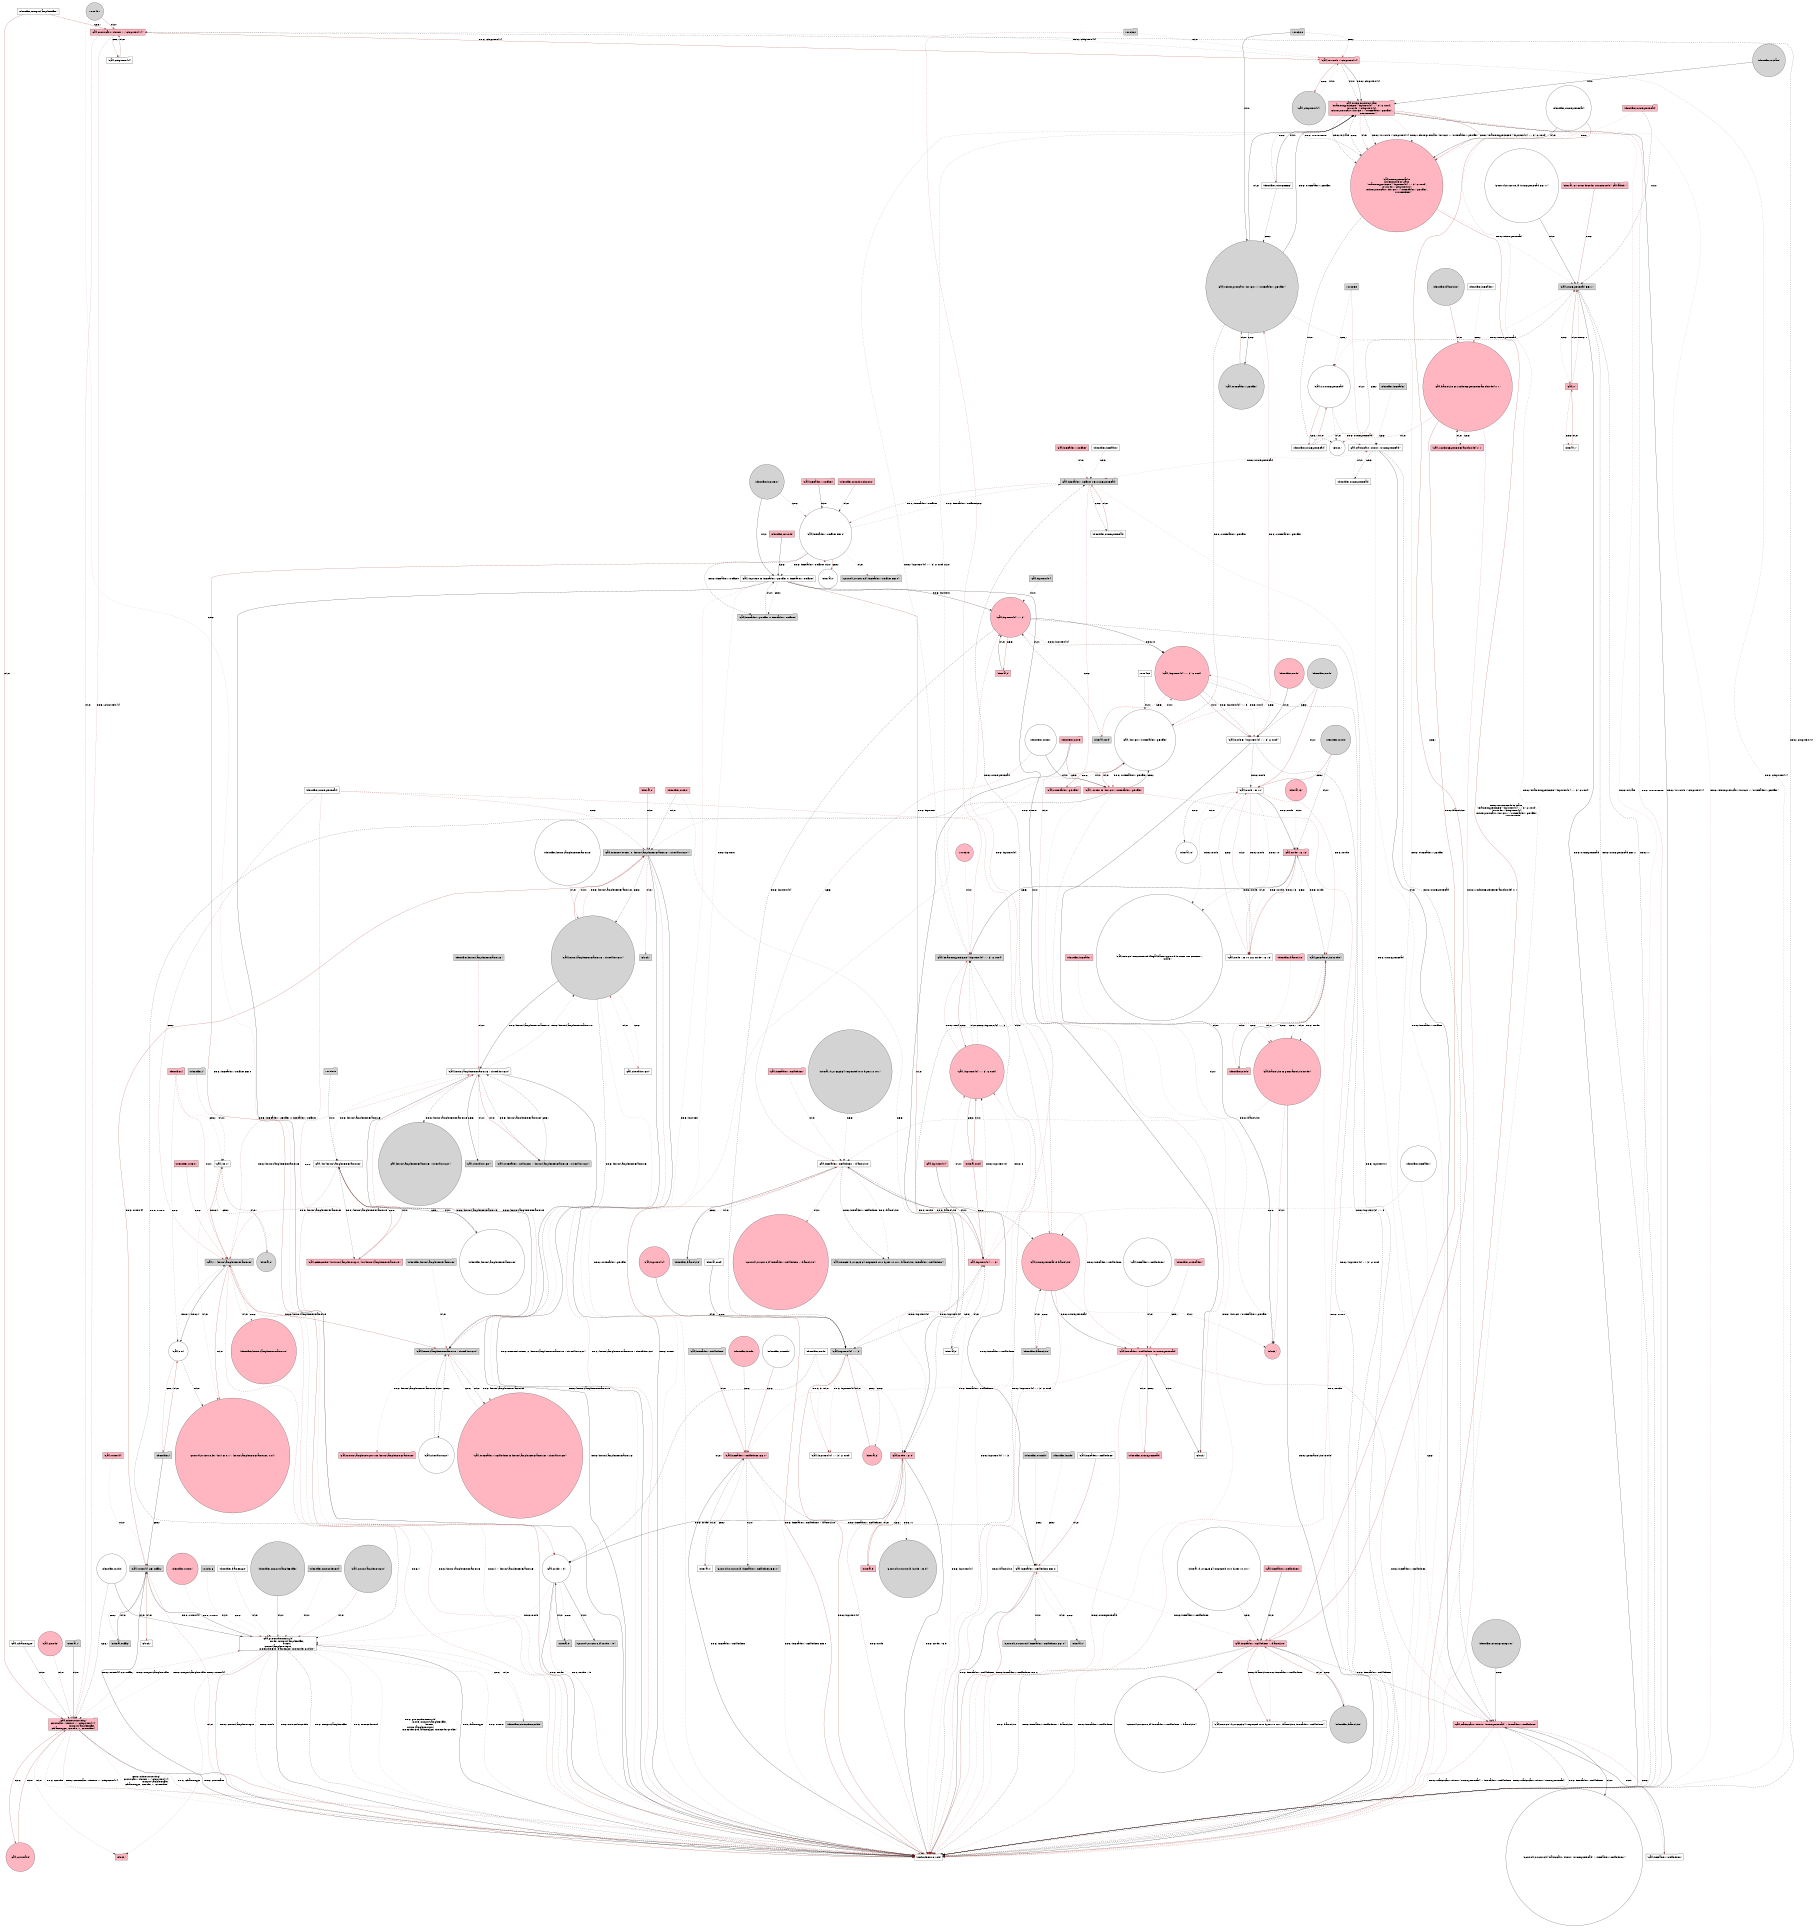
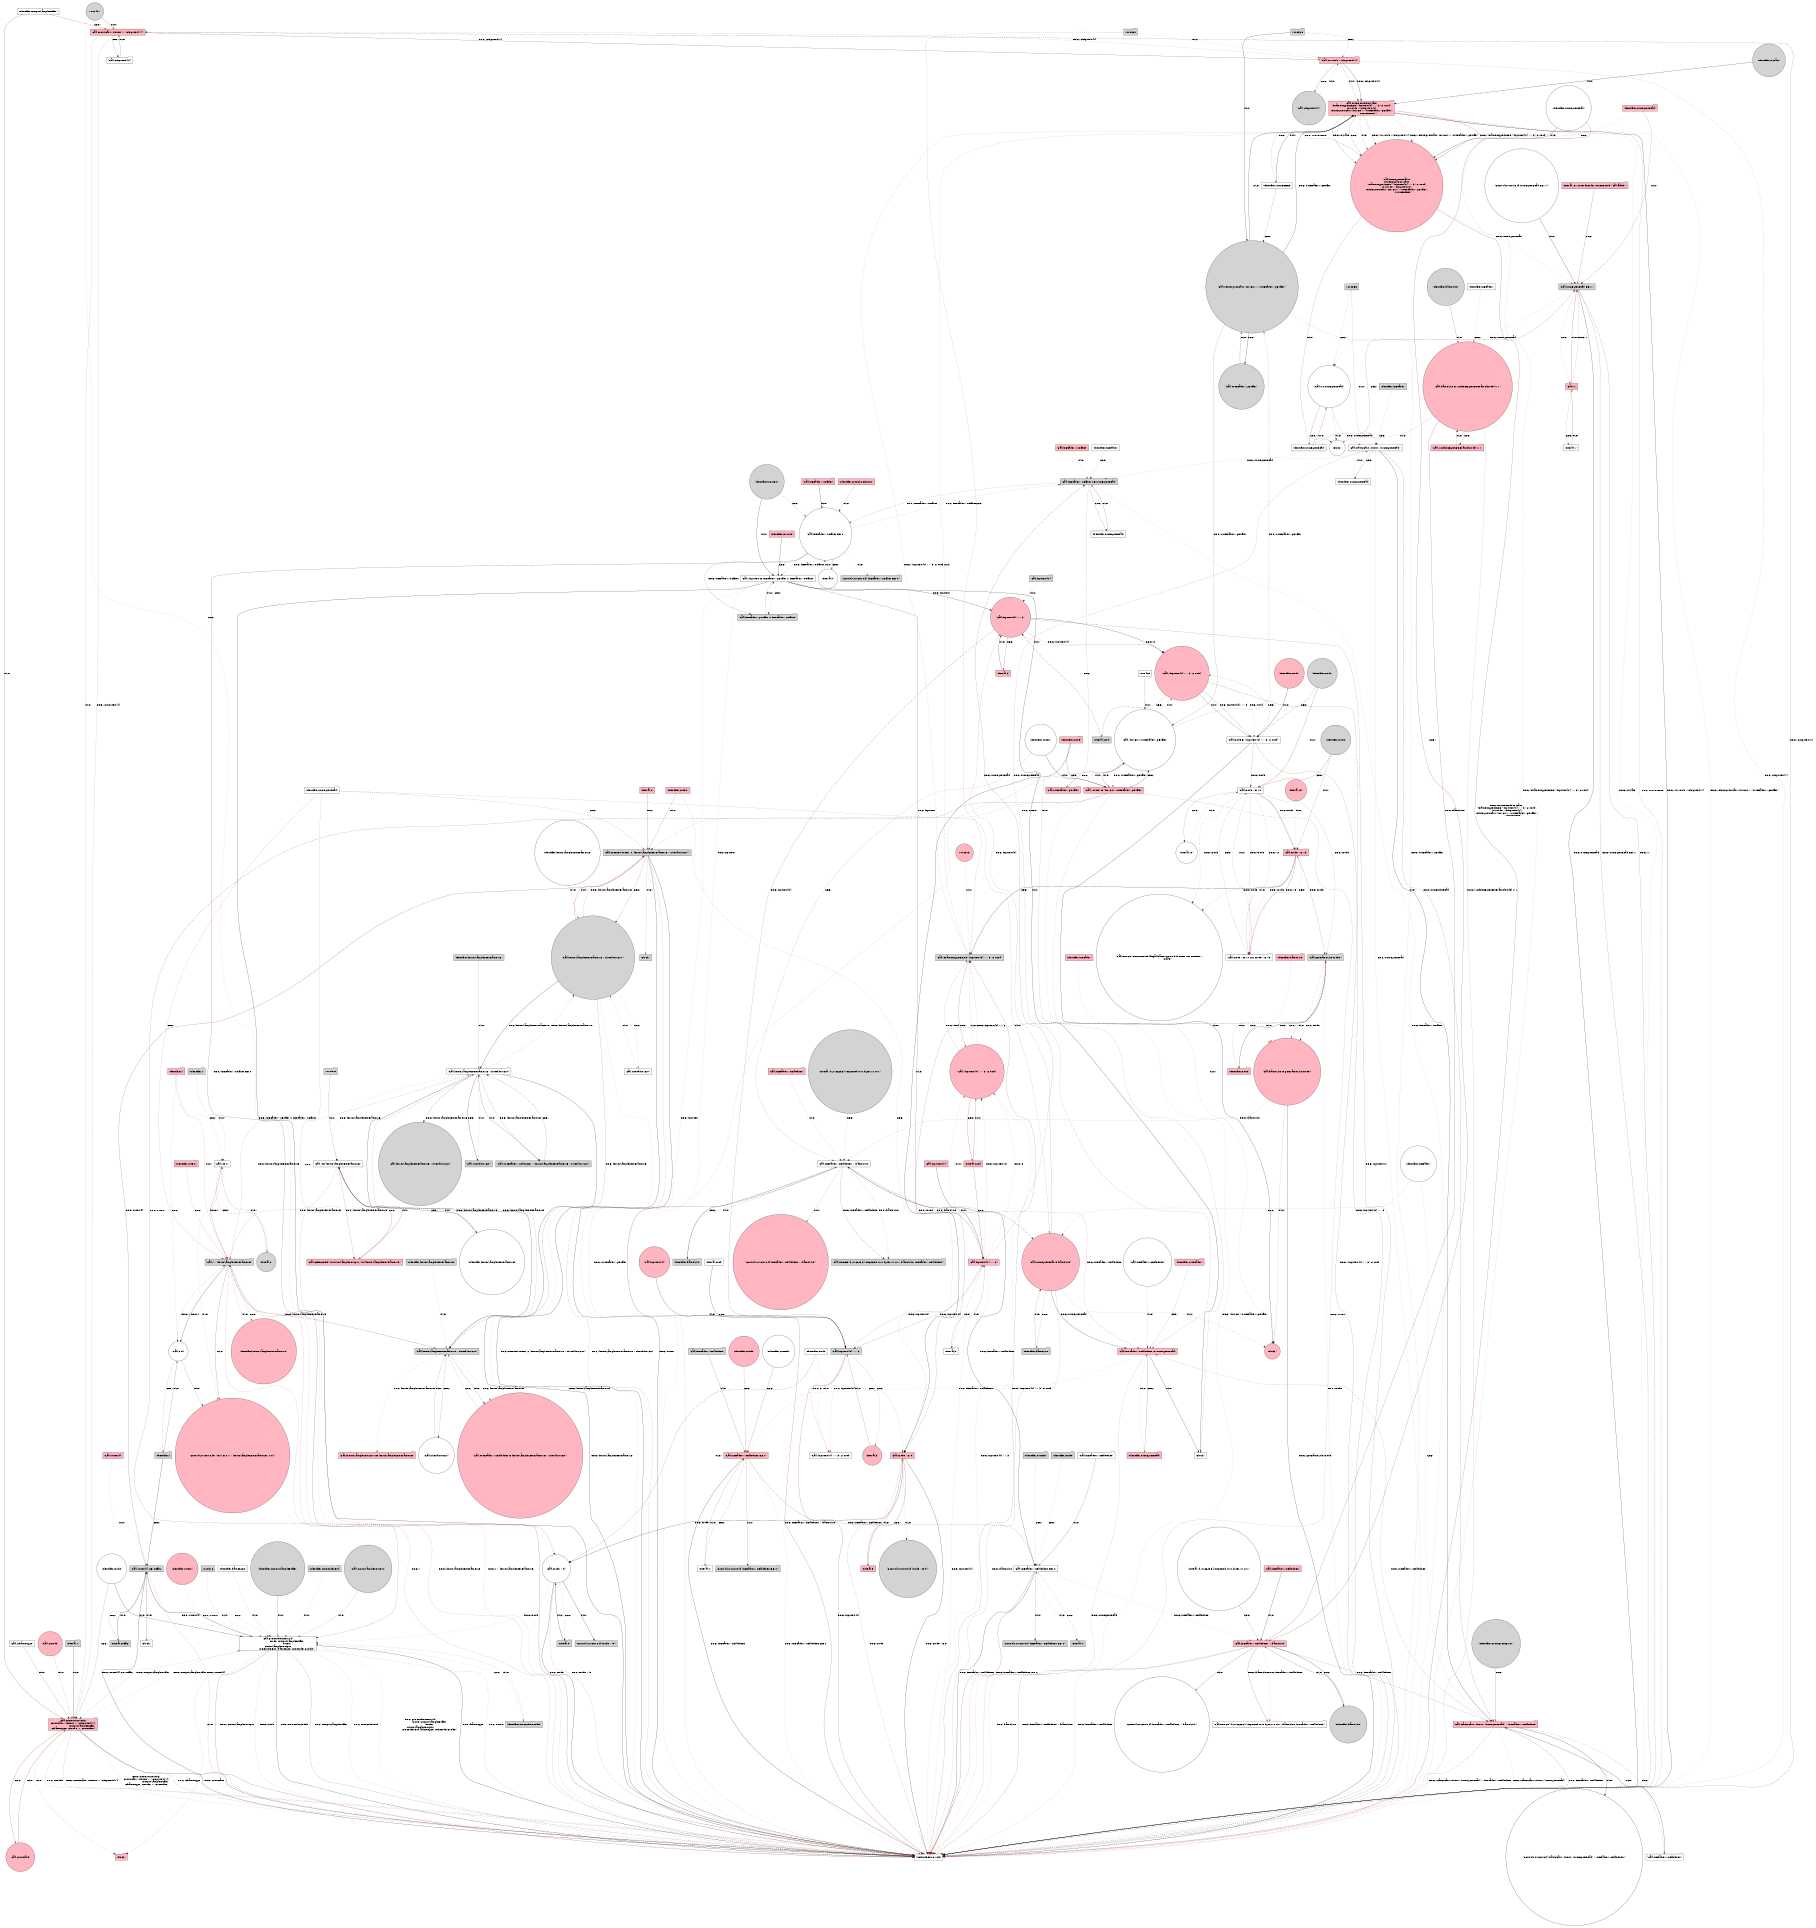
none -> (1023, 855)
(909, 1523) -> (909, 1523)
